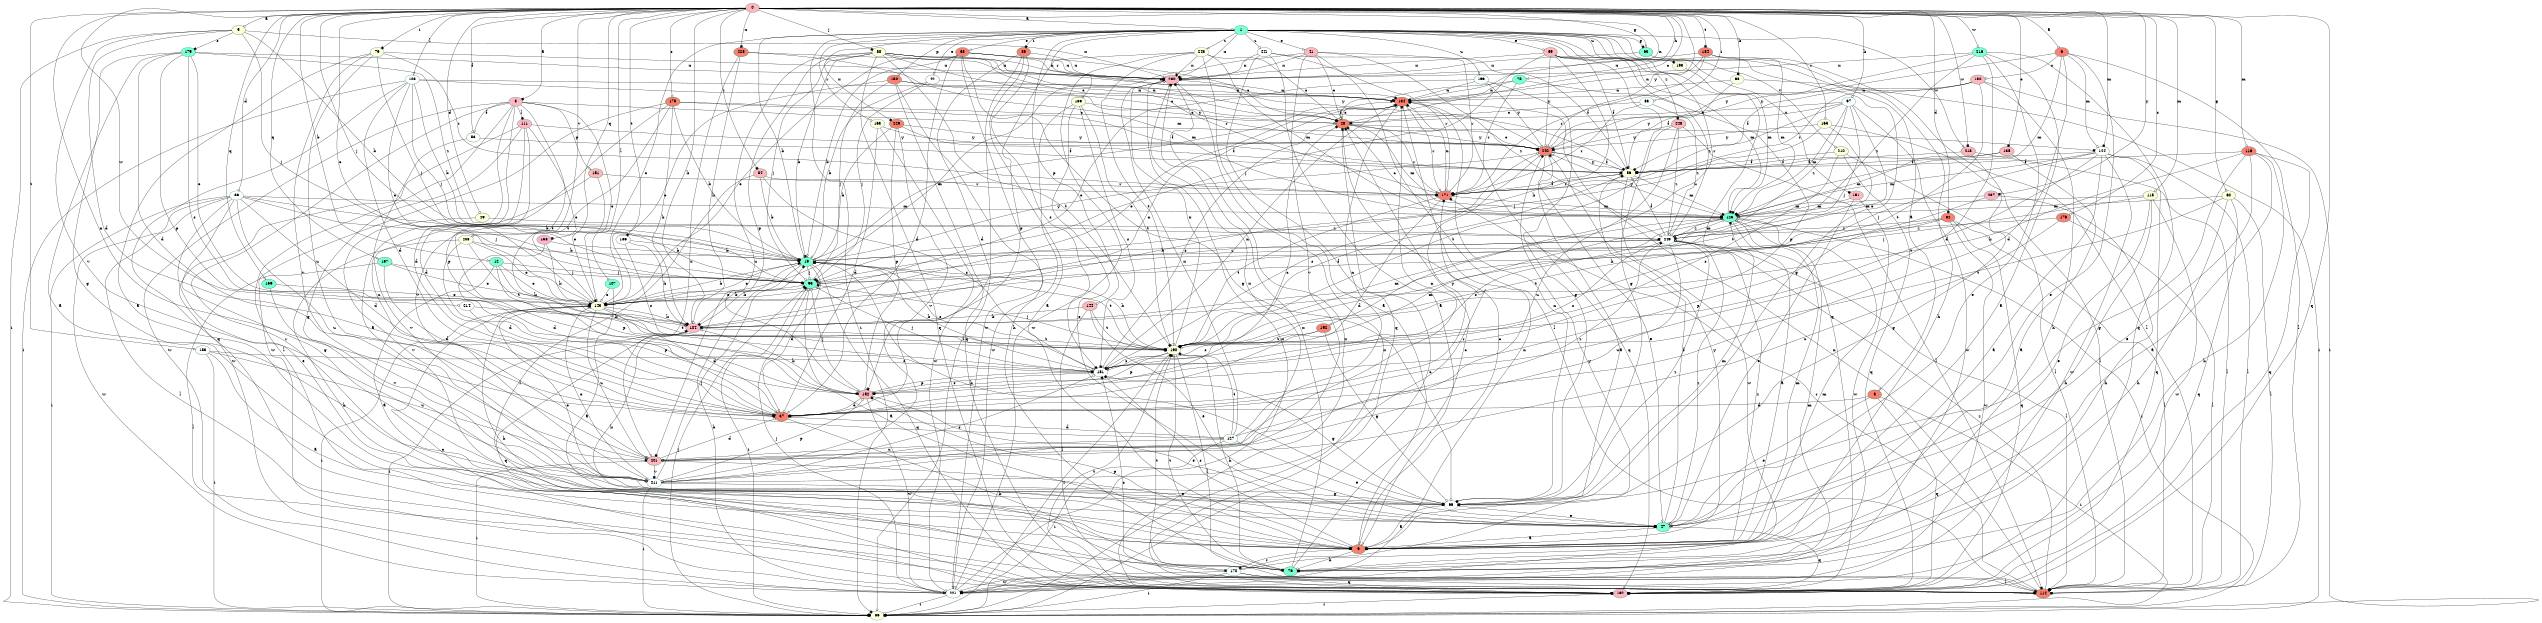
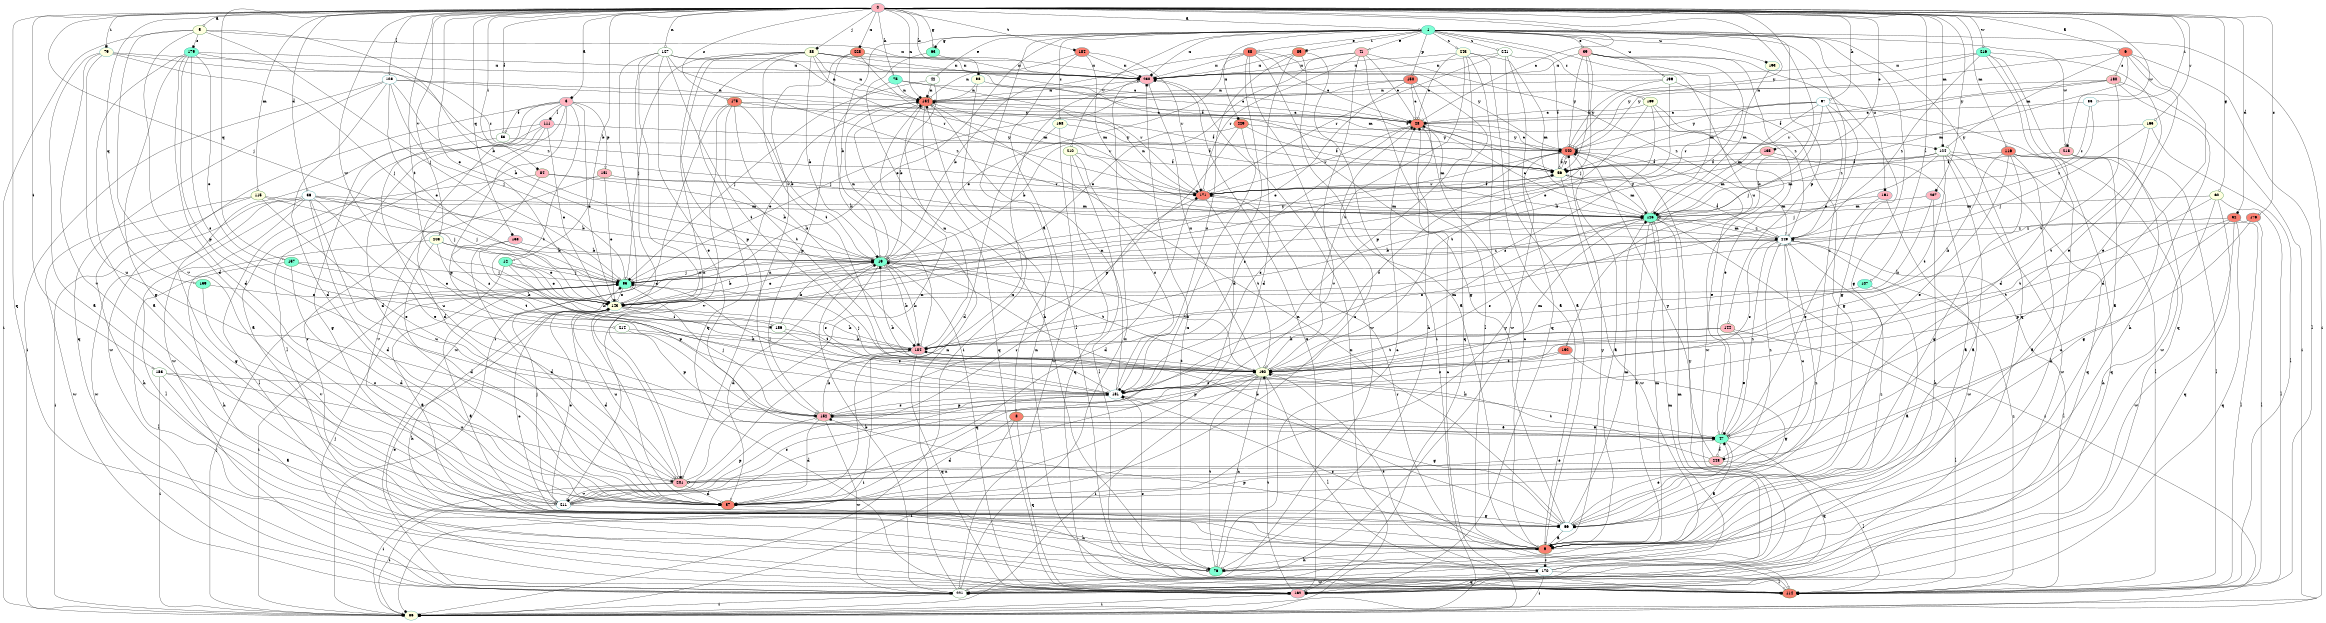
(482, 218) -> none
(1684, 324) -> (1719, 449)
(1005, 426) -> (592, 321)
(376, 607) -> (711, 320)
